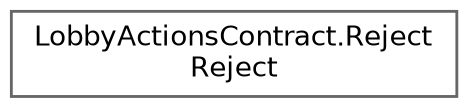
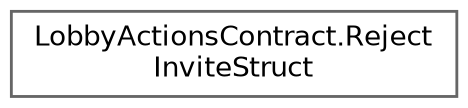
(234, 54) -> (234, 54)
